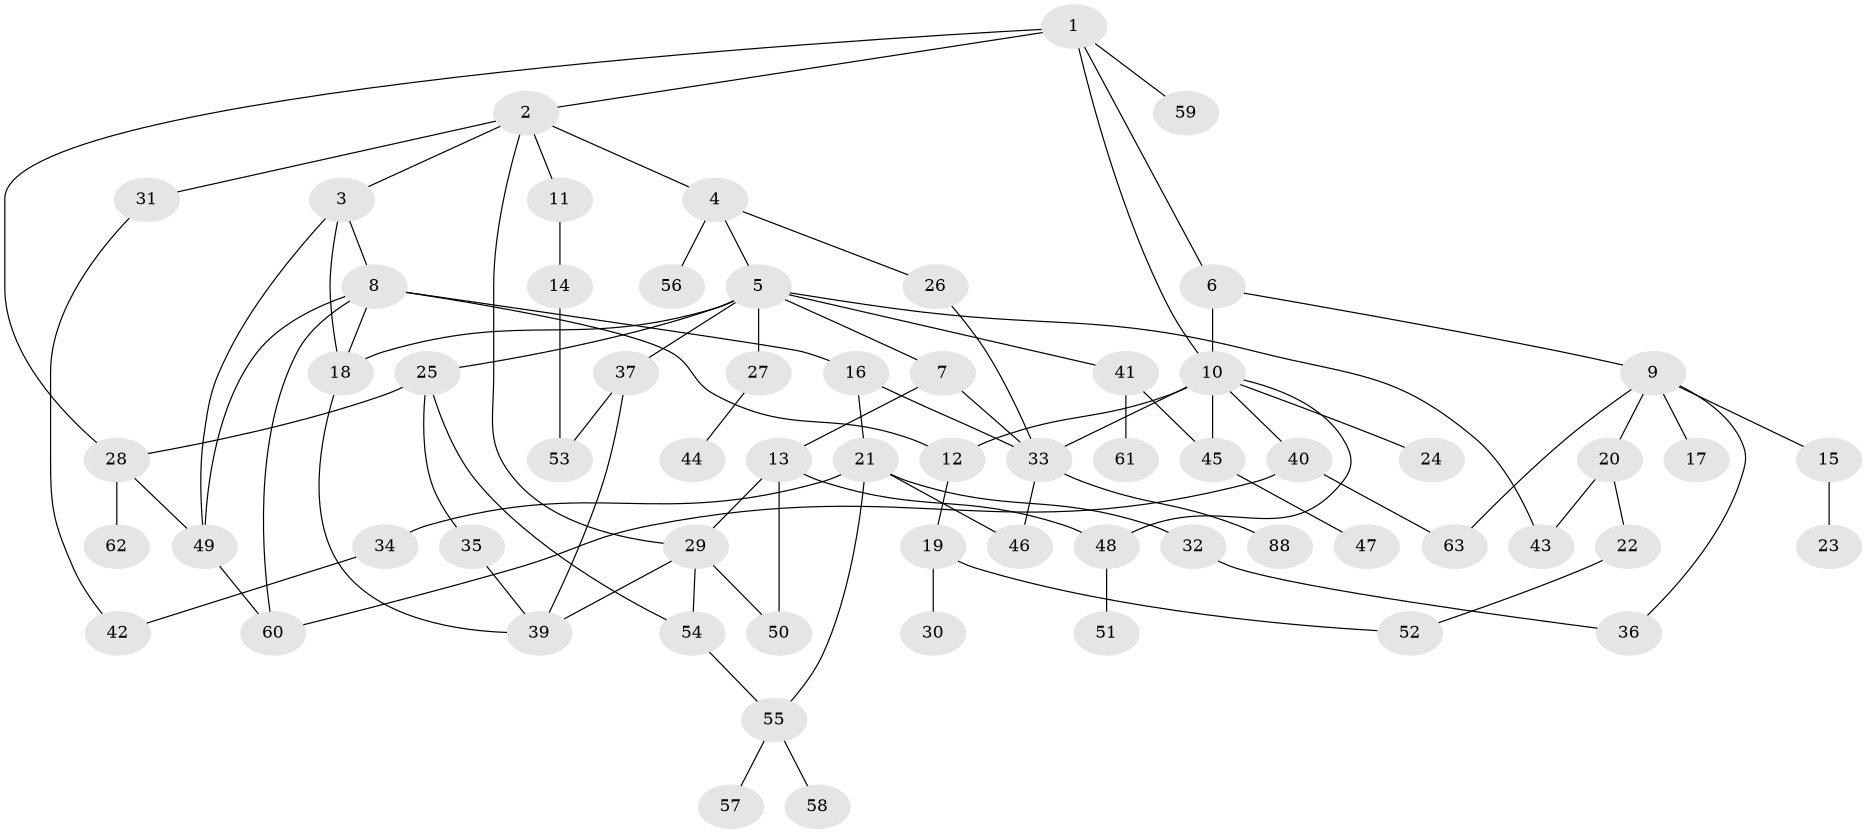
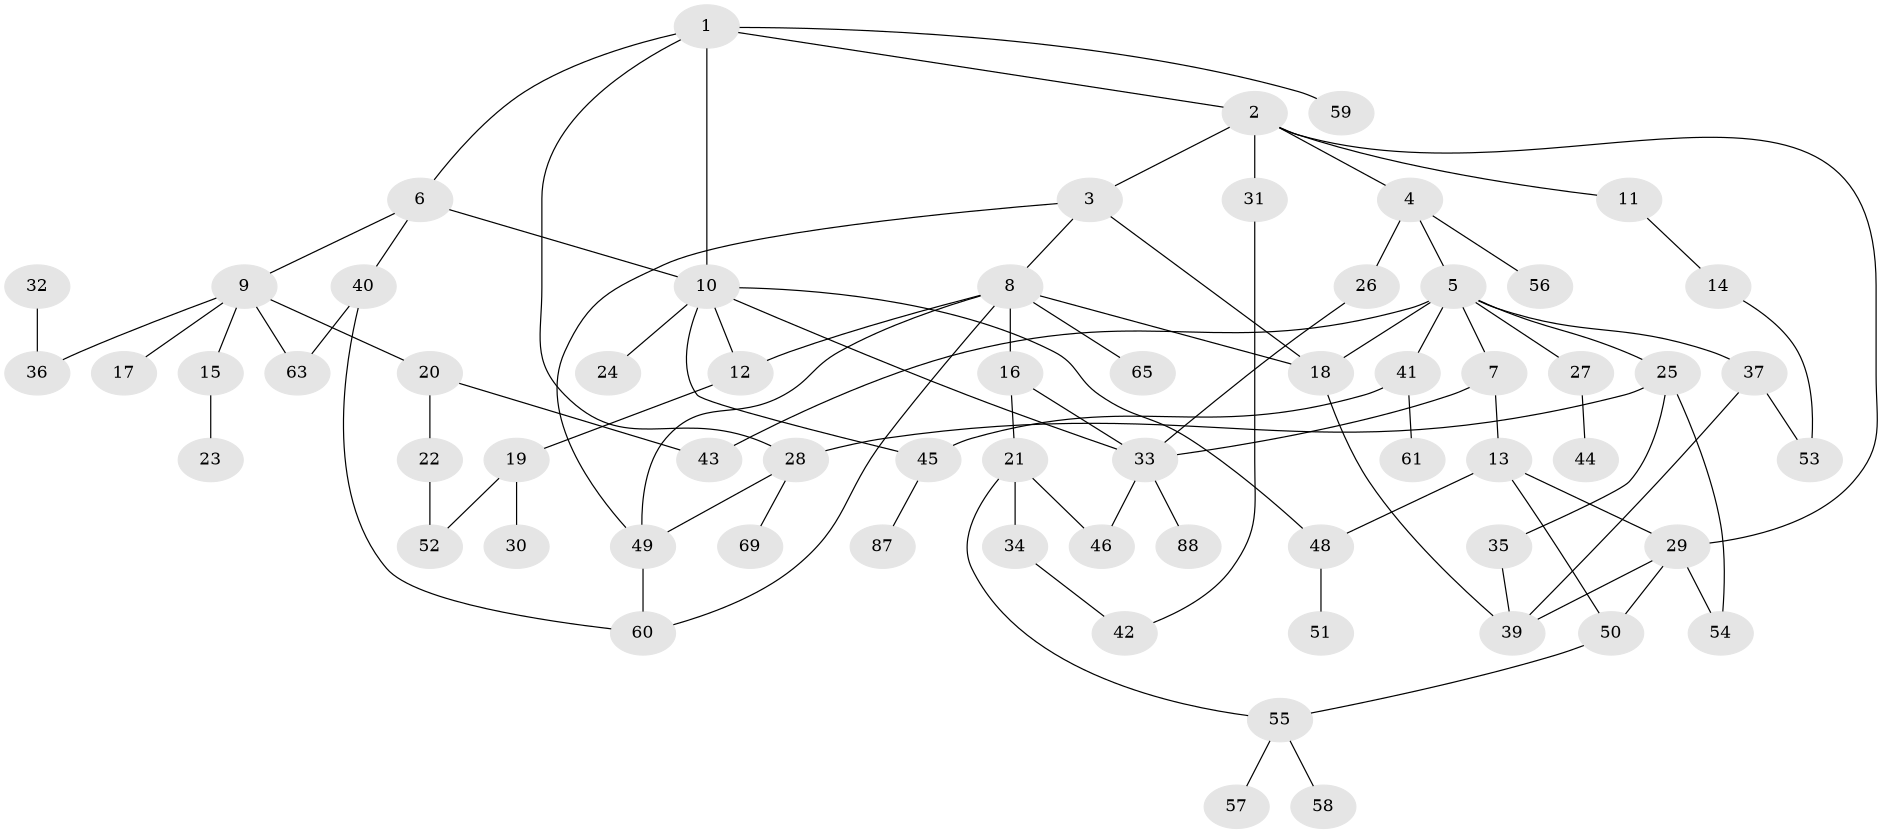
none -> (1143, 373)
(1256, 417) -> (392, 243)
(1015, 502) -> none
(117, 547) -> (750, 547)
(1367, 547) -> (883, 547)
(733, 677) -> (1448, 683)
